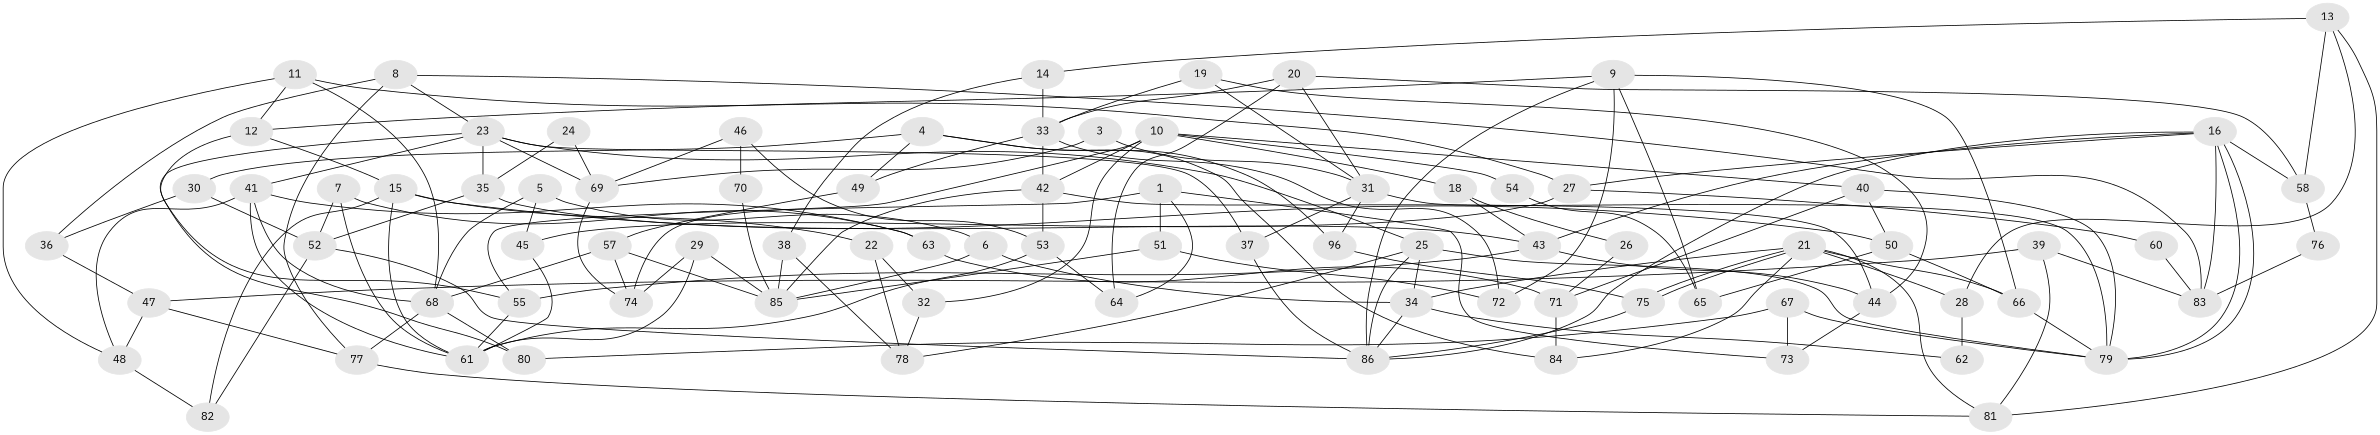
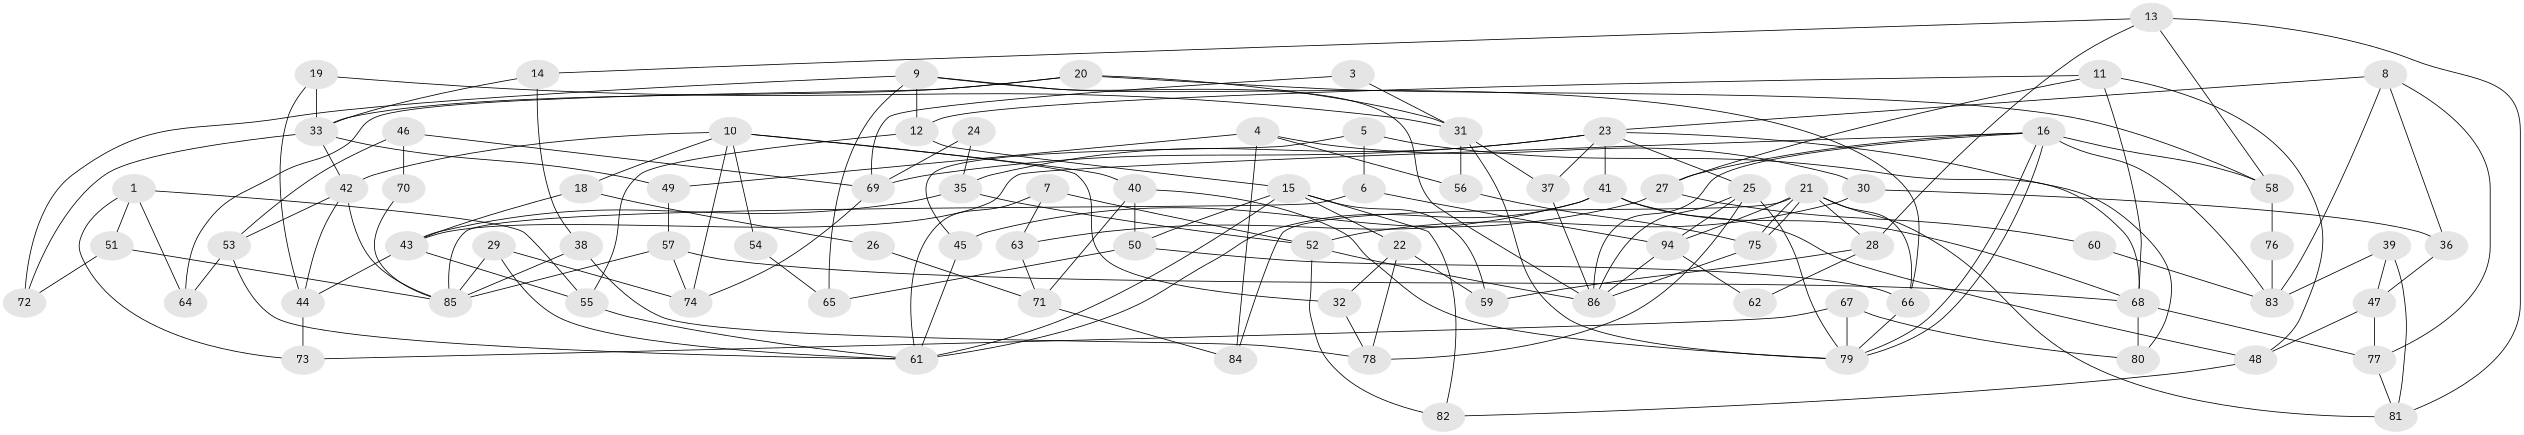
(1335, 246) -> (1461, 189)
(1412, 303) -> (1668, 246)
none -> (1487, 303)
